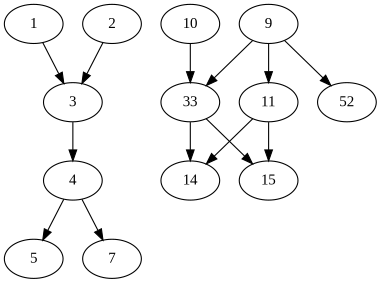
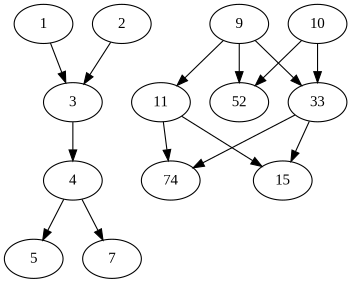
none -> (283, 58)
(190, 181) -> (171, 181)
